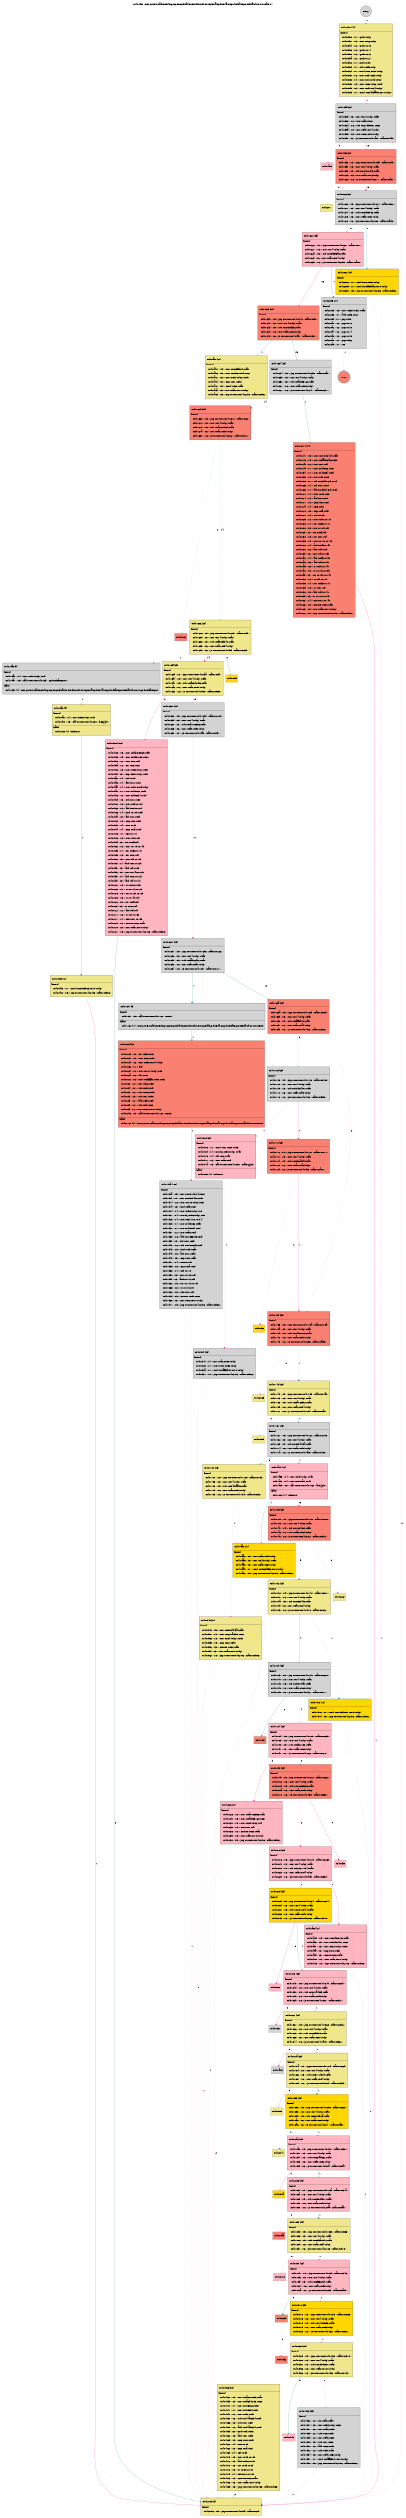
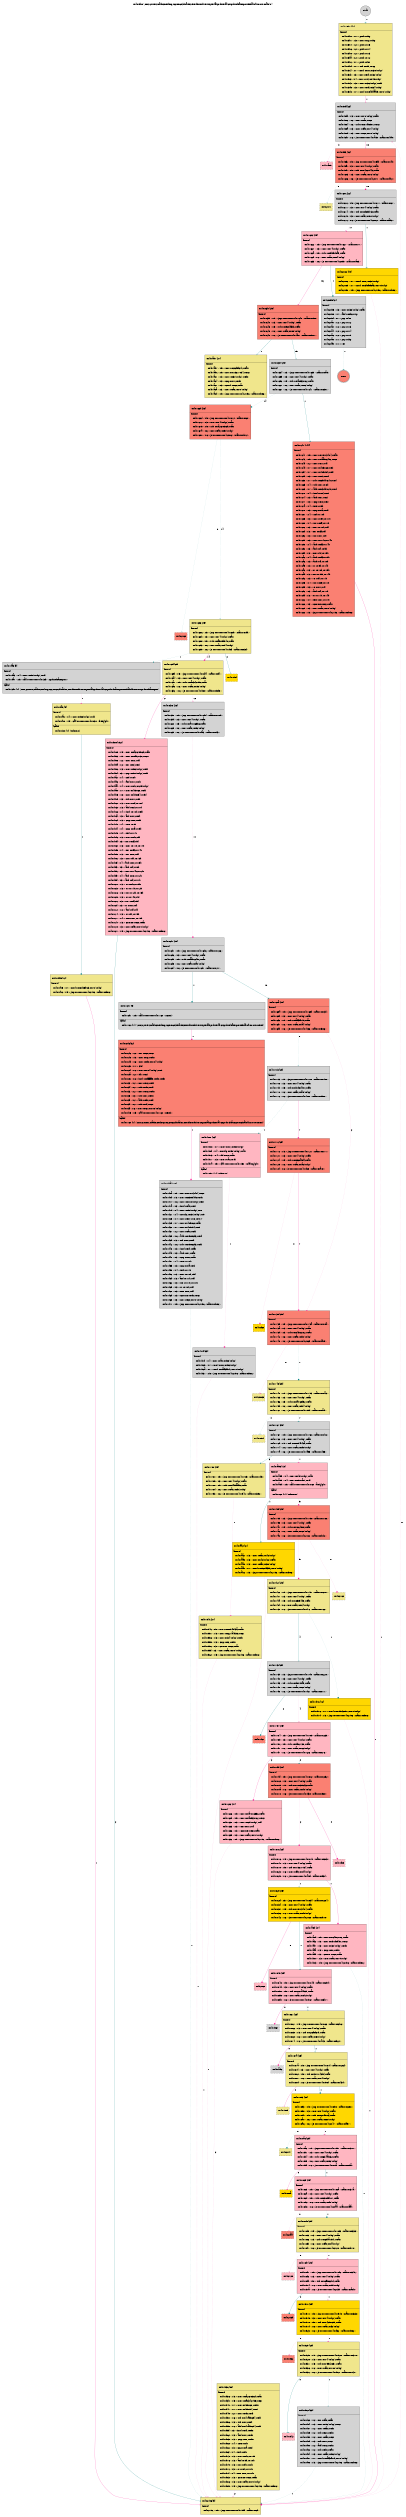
(366, 11) -> (366, 11)
(281, 2339) -> (295, 2344)
